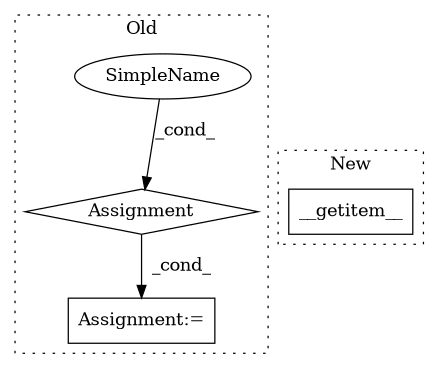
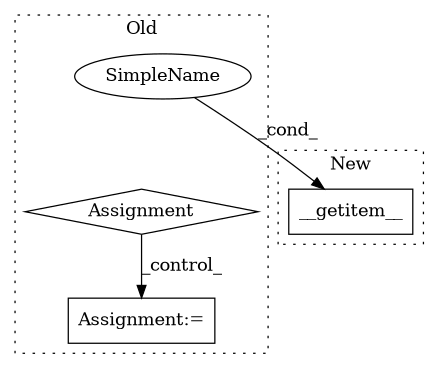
(153, 138) -> (256, 138)
(182, 266) -> (182, 266)
